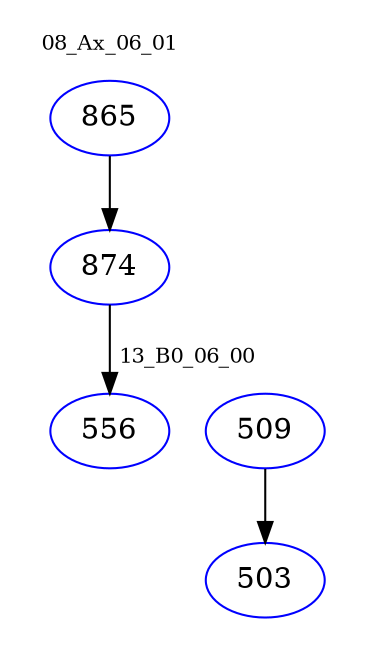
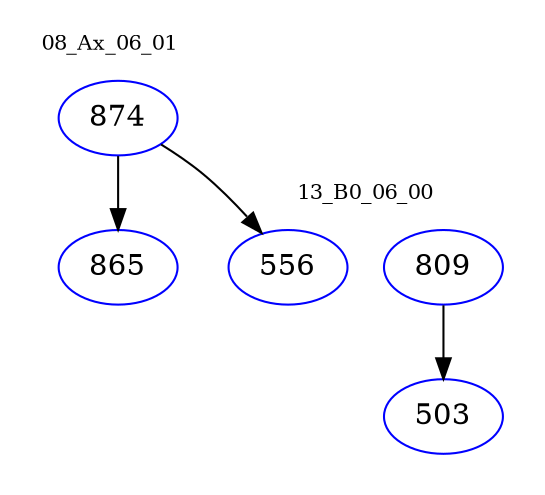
(110, 183) -> (118, 183)
(265, 431) -> (443, 267)
